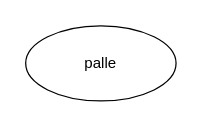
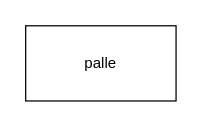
(101, 63) -> (101, 63)
